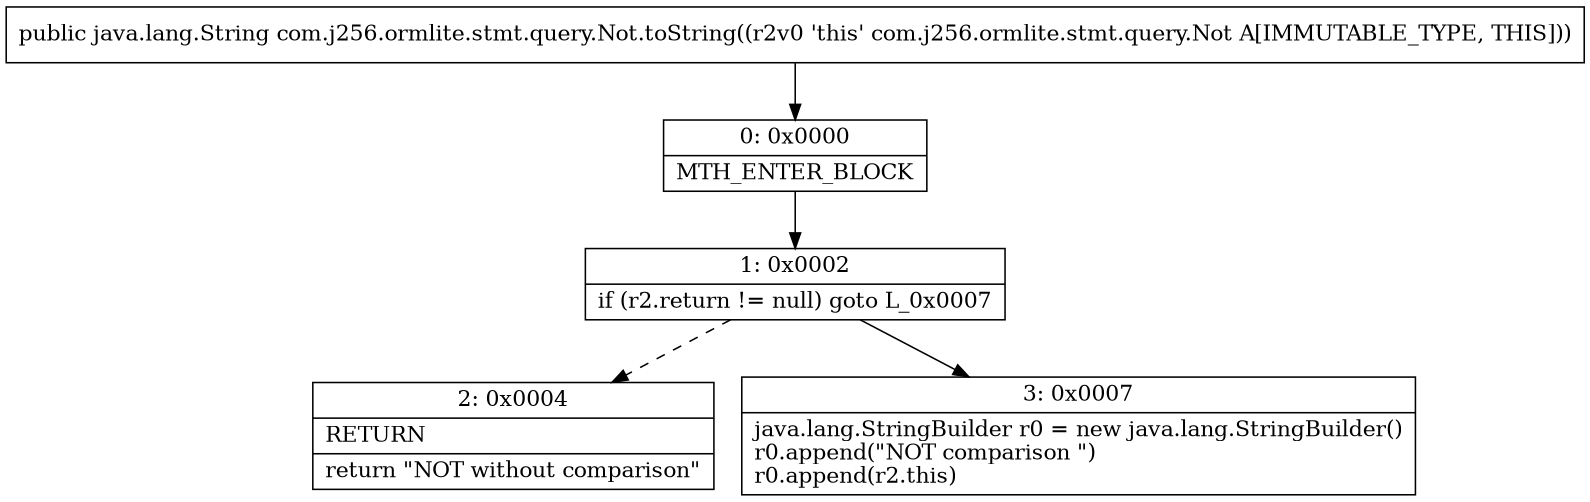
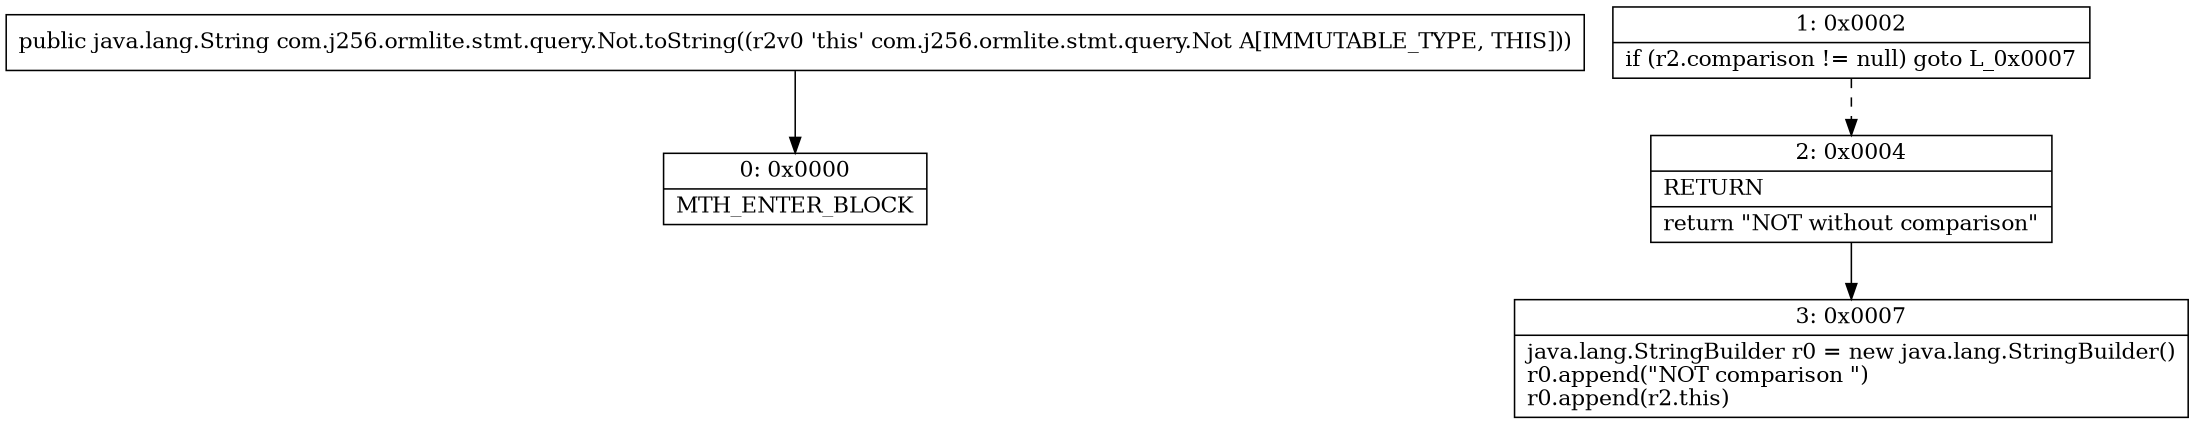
(795, 212) -> none
(795, 301) -> (1851, 60)
(908, 345) -> (1851, 263)
